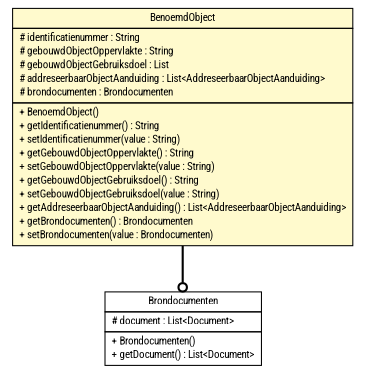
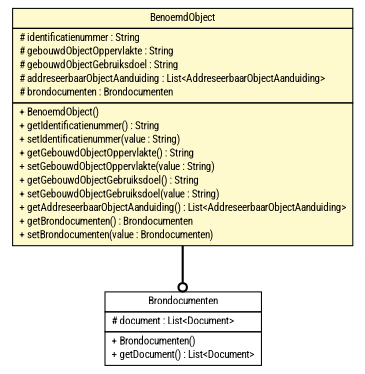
(94, 65) -> (99, 65)
